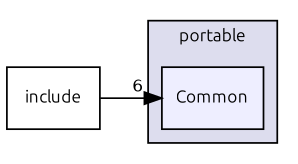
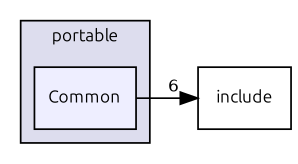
(122, 98) -> (160, 98)
